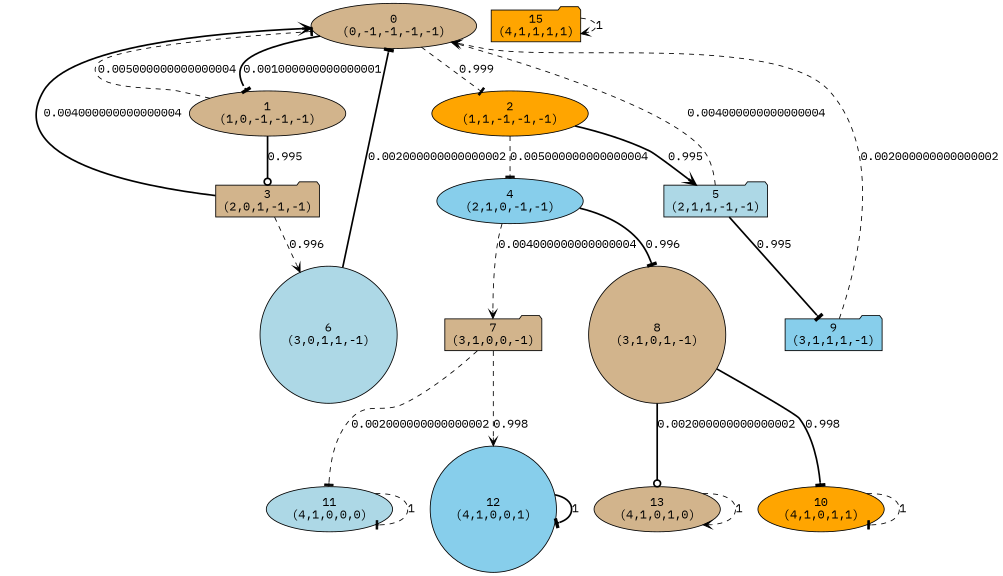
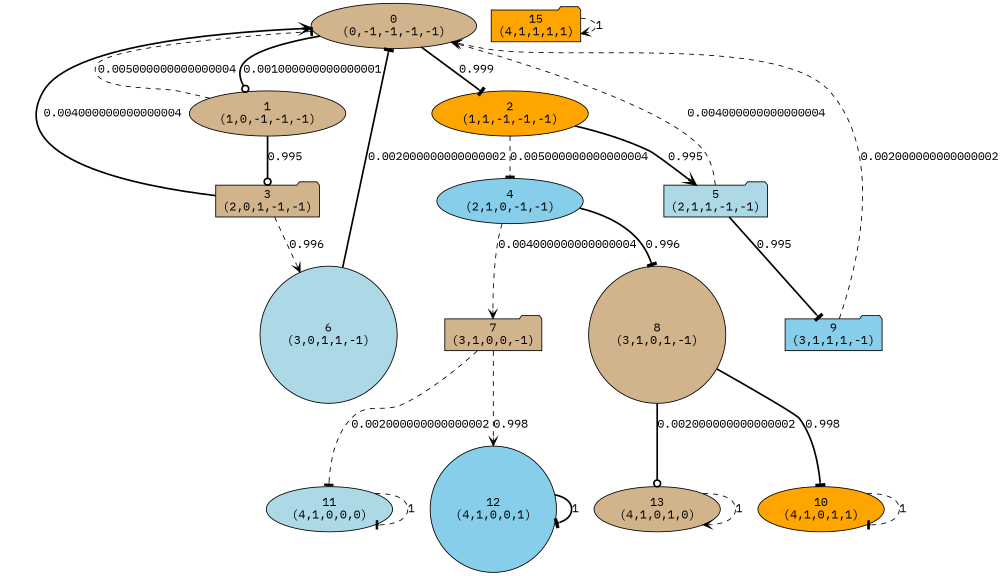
(268, 49) -> (268, 49)
(450, 68) -> (450, 68)
